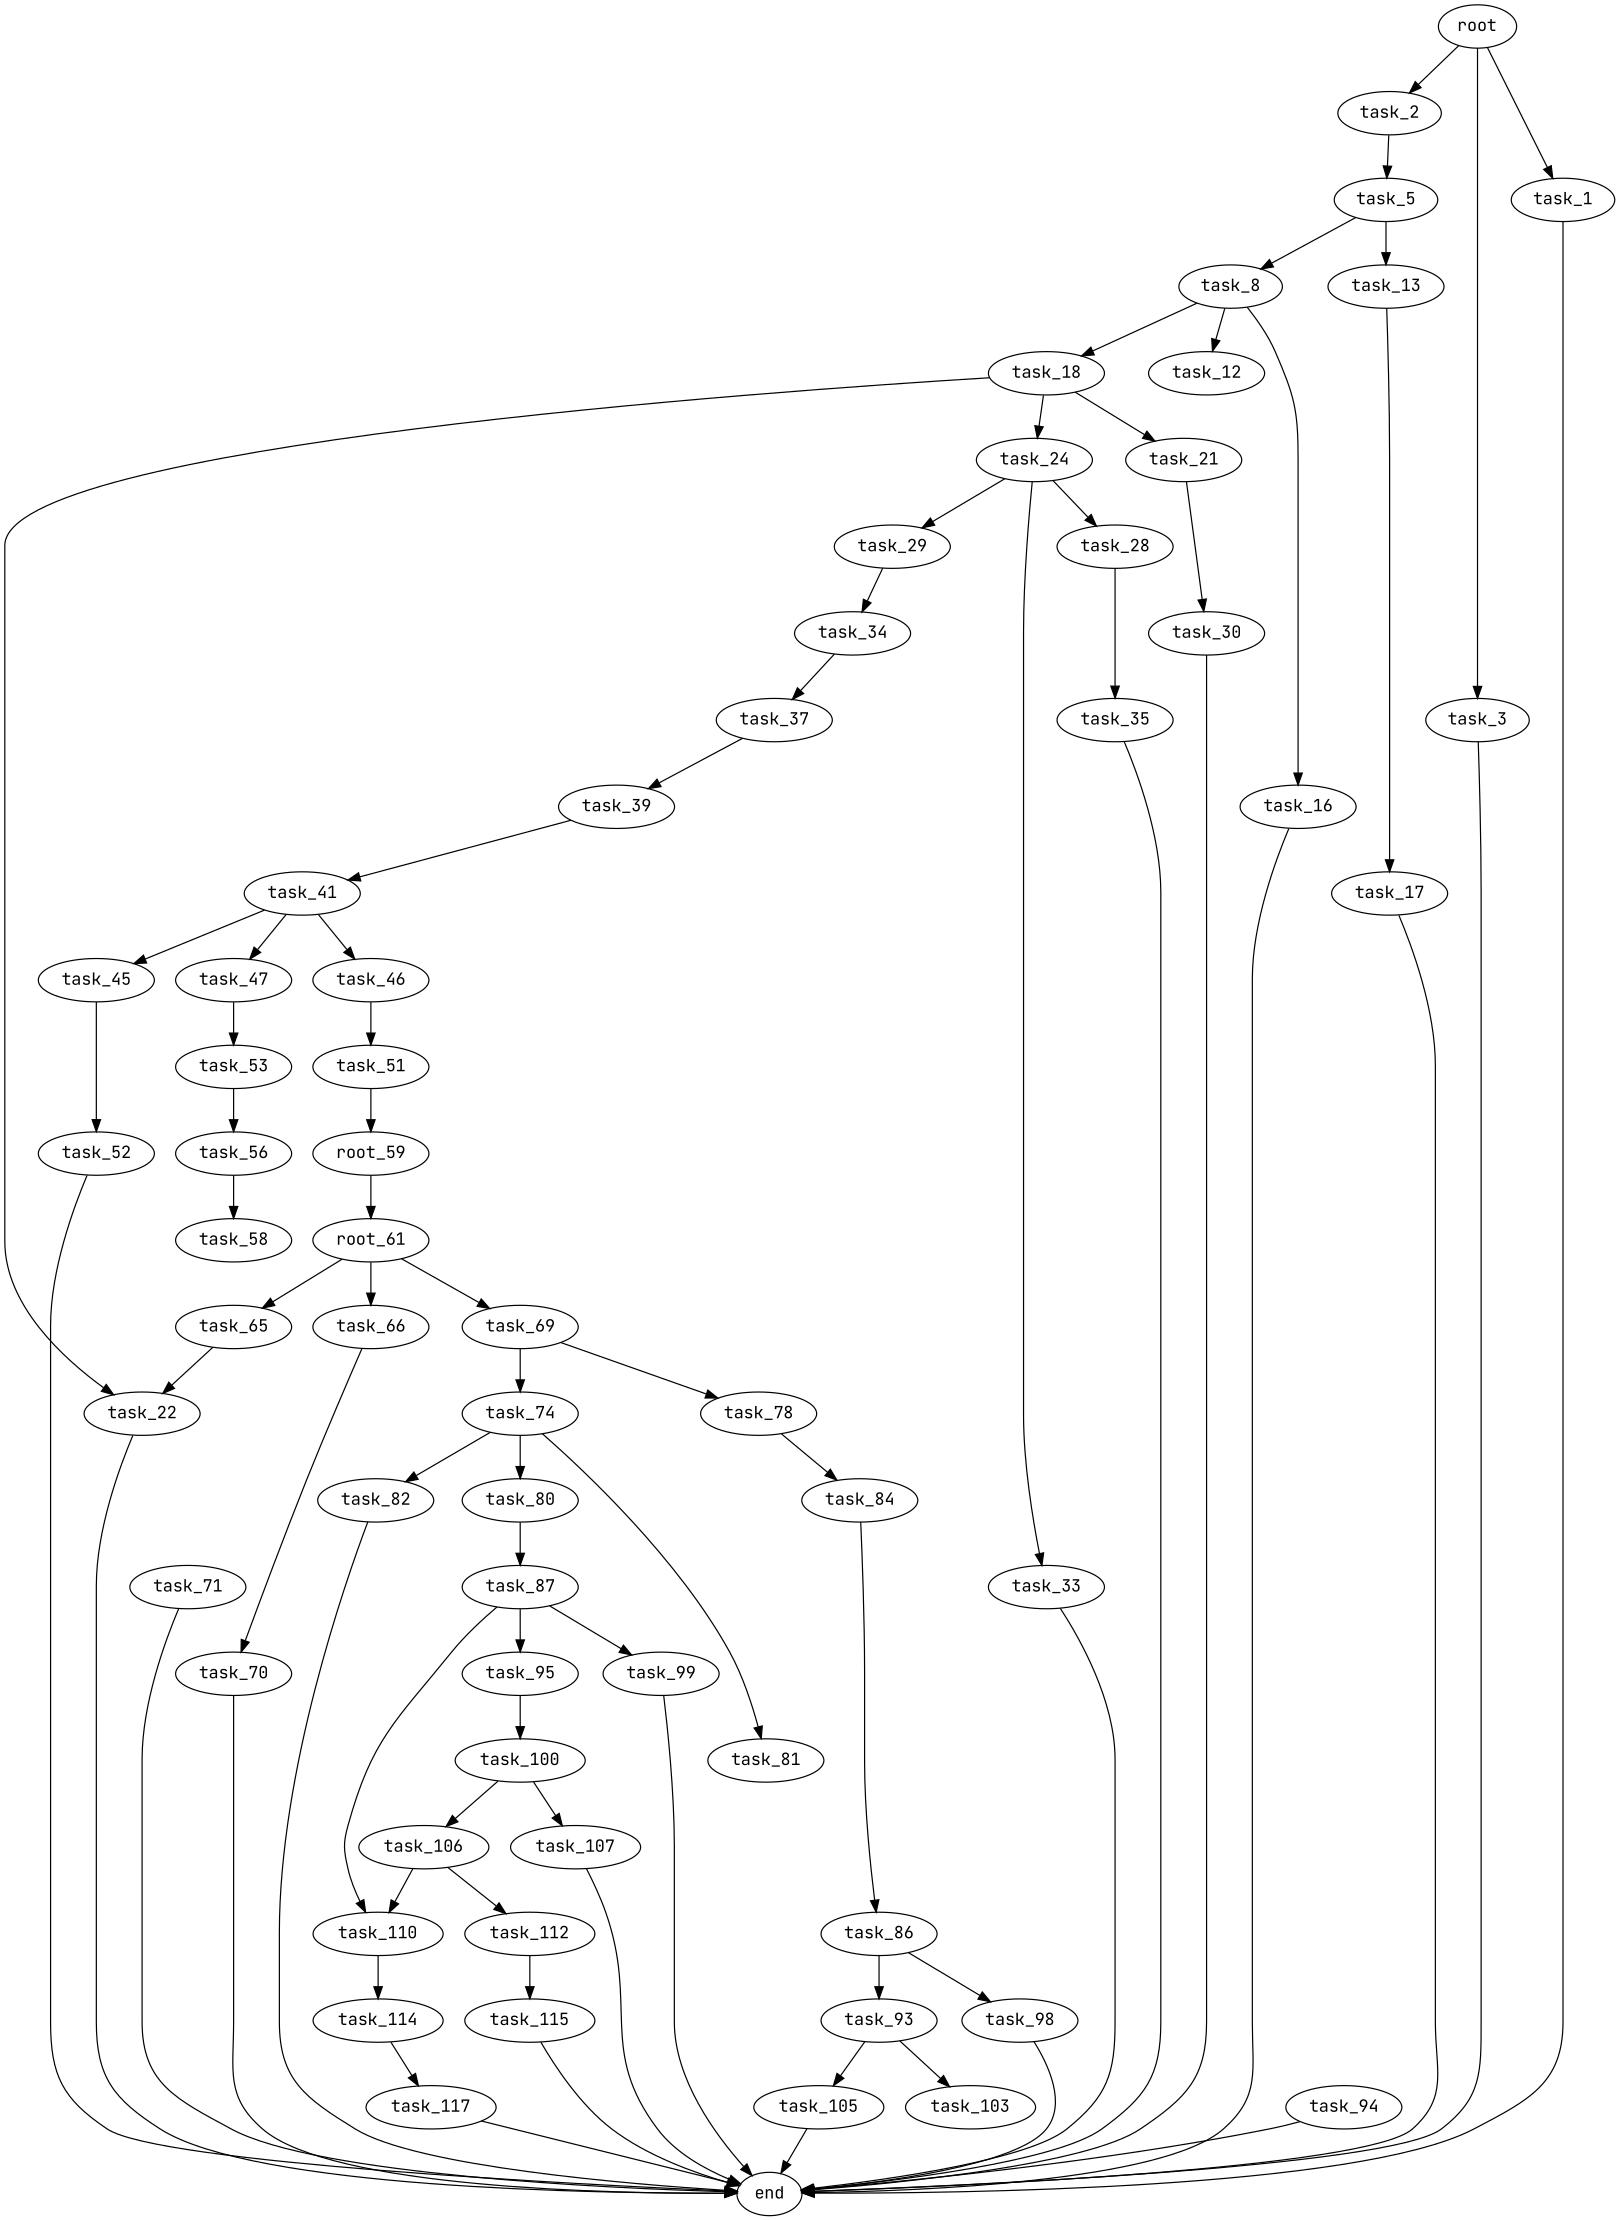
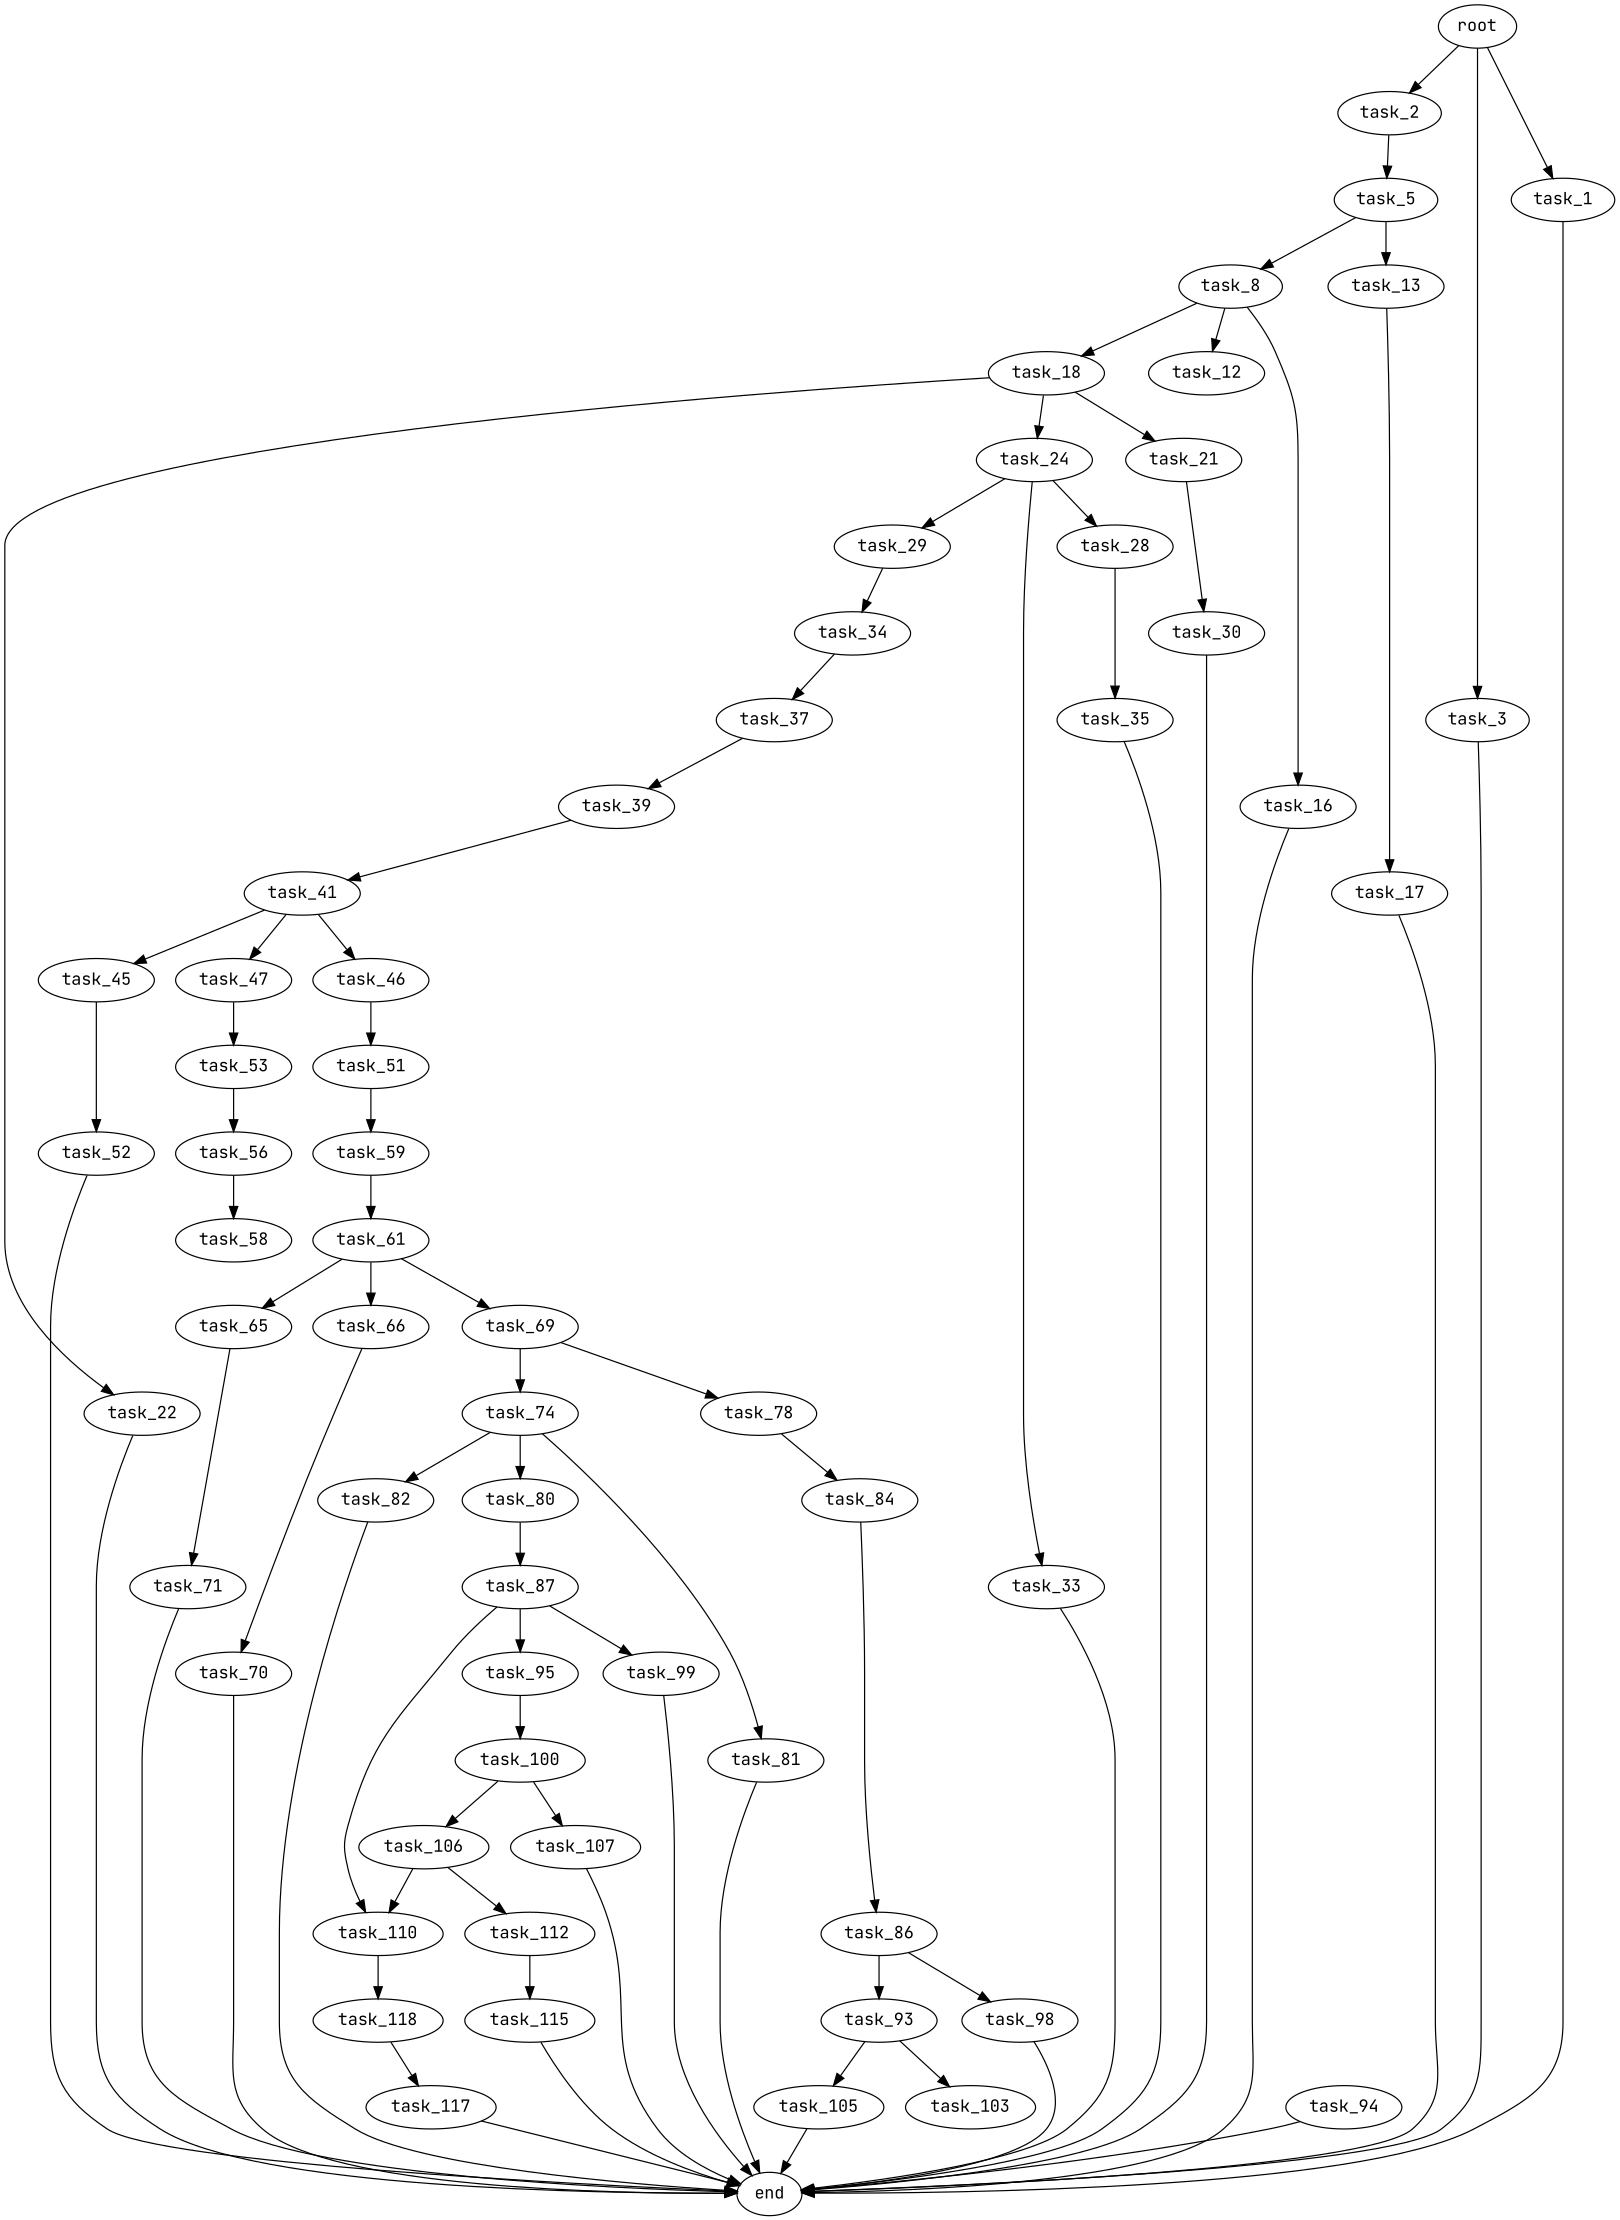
(371, 1154) -> (371, 1154)
(371, 1240) -> (371, 1240)
(192, 1366) -> (212, 1451)
none -> (720, 1972)
(378, 2021) -> (378, 2021)
